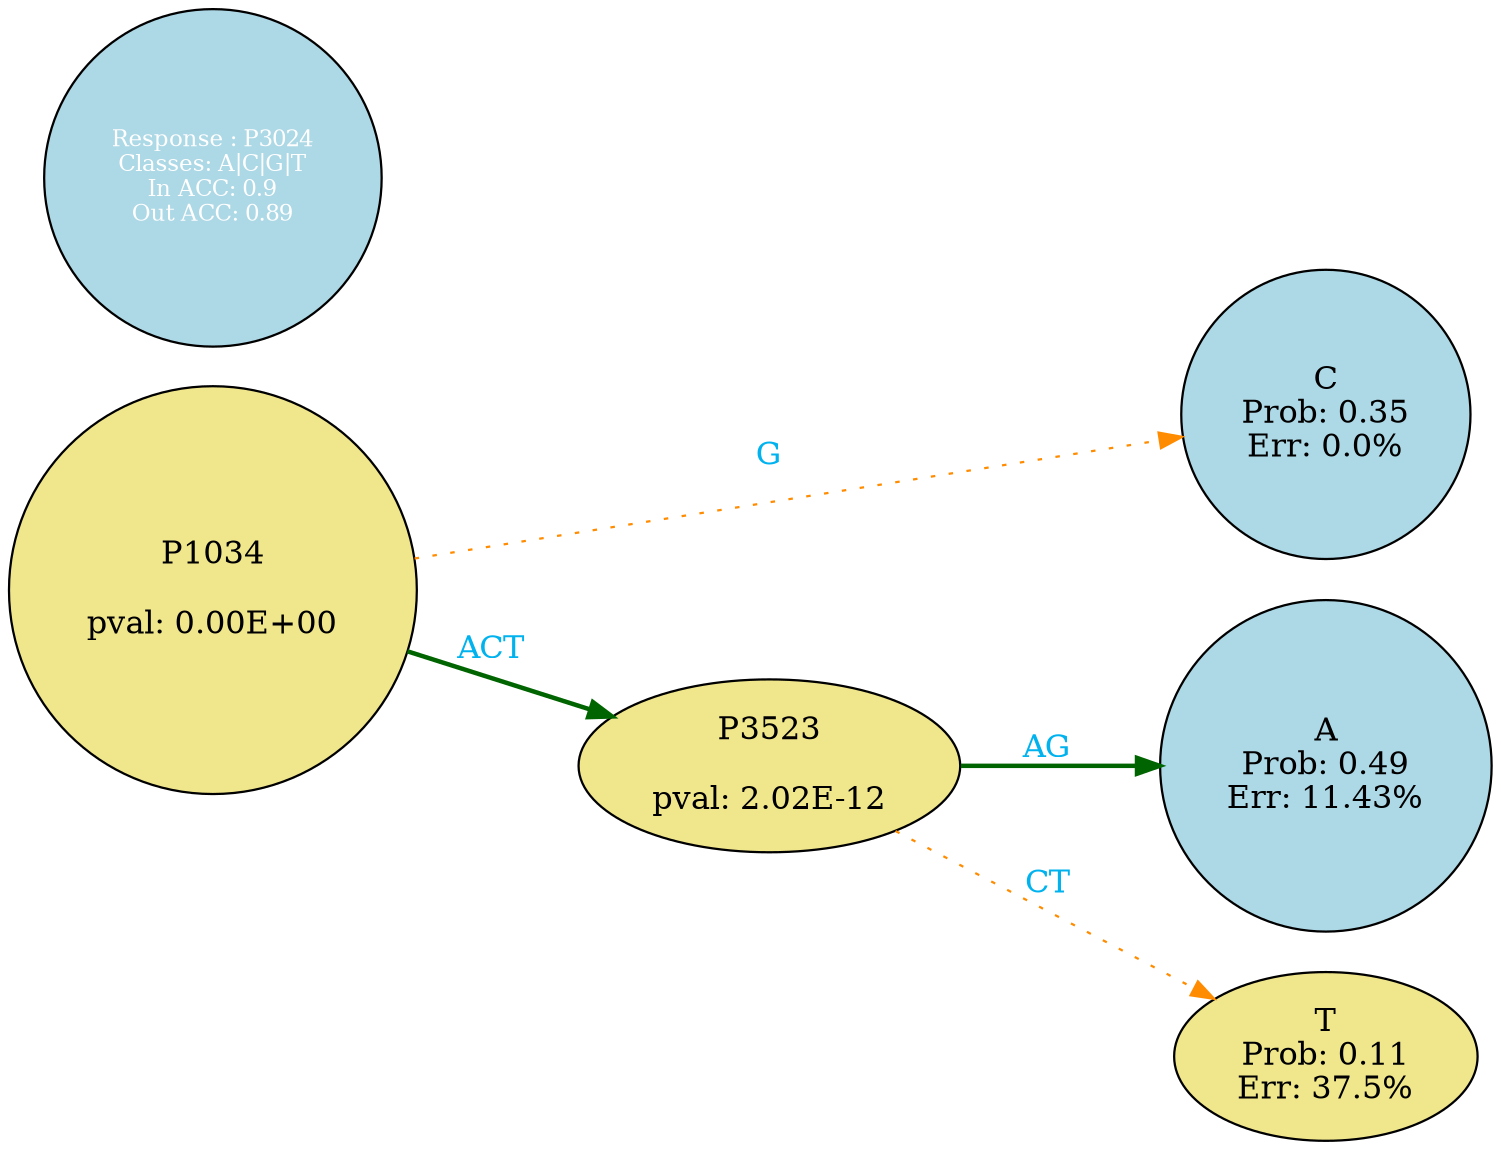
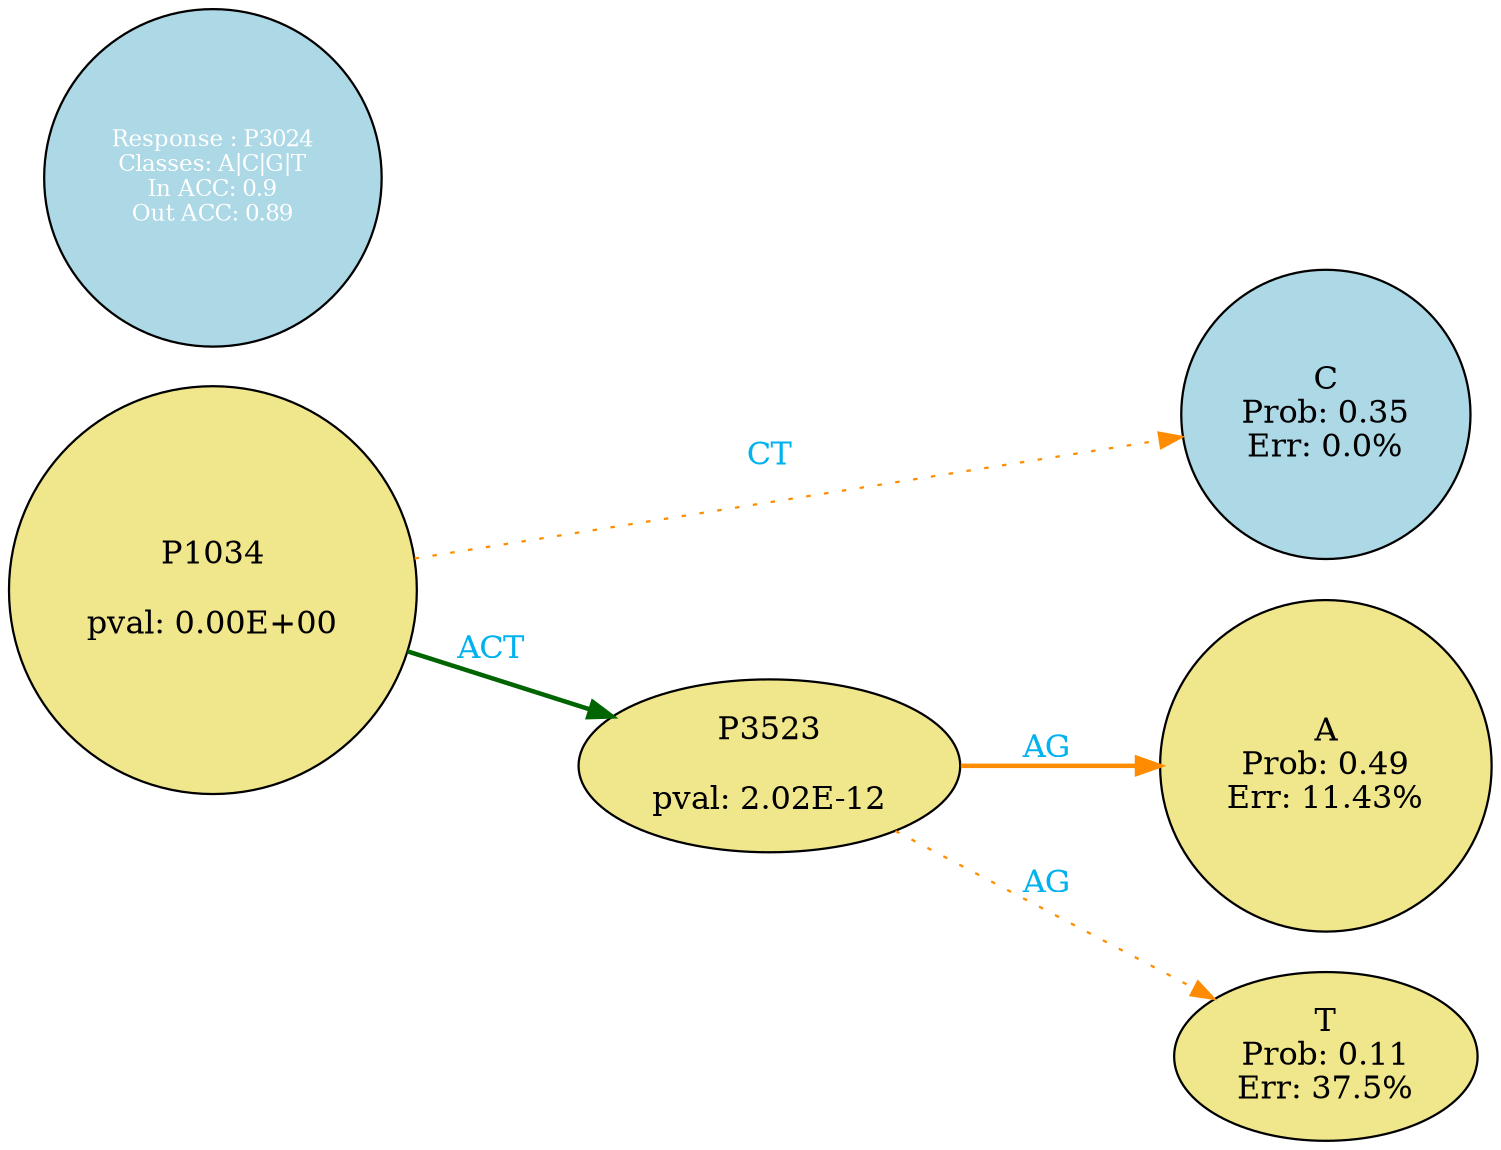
(769, 456) -> (769, 456)
(1049, 766) -> (1049, 766)
(1326, 766) -> (1326, 766)
(1048, 884) -> (1048, 884)
